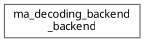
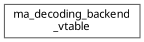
(72, 21) -> (72, 21)
